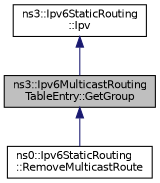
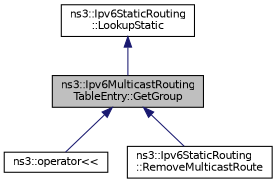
(80, 21) -> (128, 21)
none -> (56, 162)
(80, 162) -> (200, 162)
